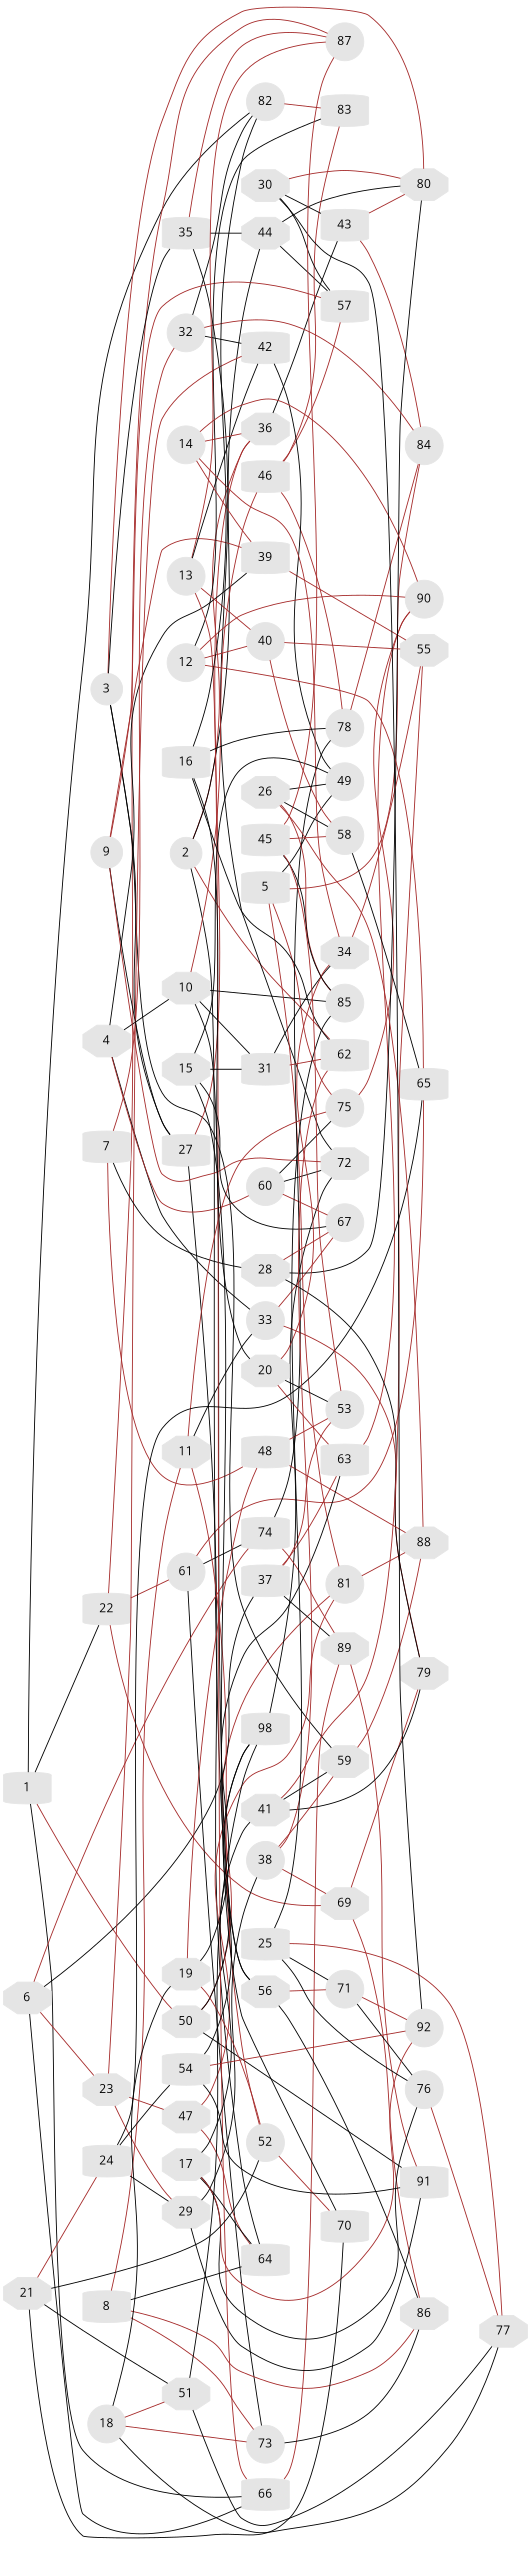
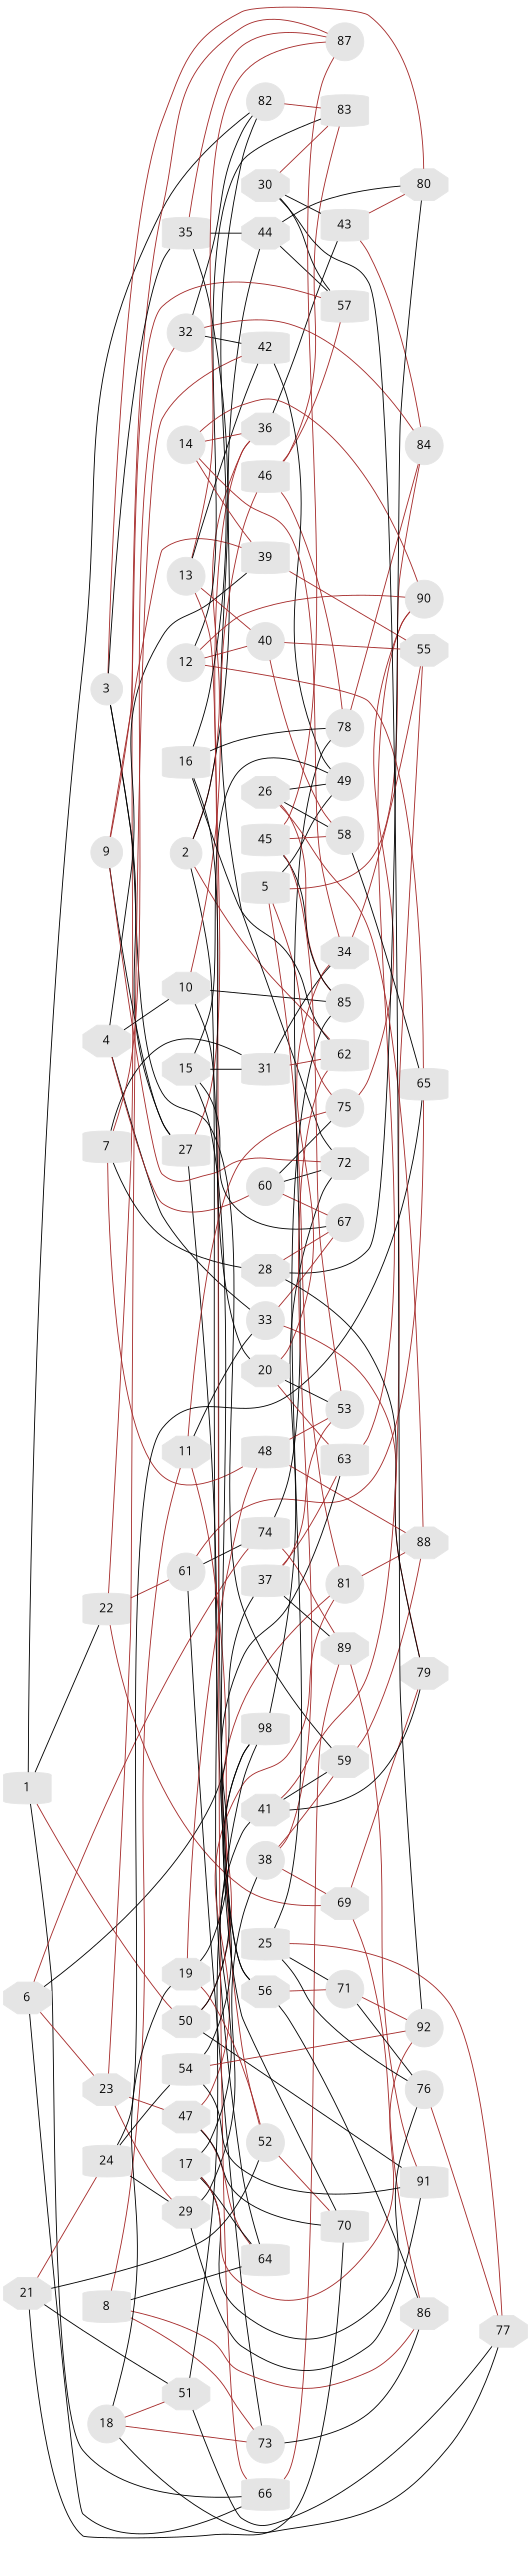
(345, 171) -> (304, 149)
(225, 1028) -> (155, 1051)
none -> (257, 2208)
